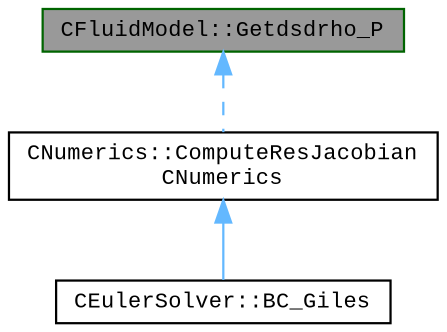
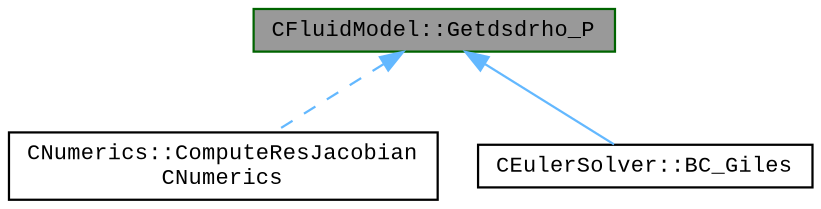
(223, 251) -> (549, 104)
